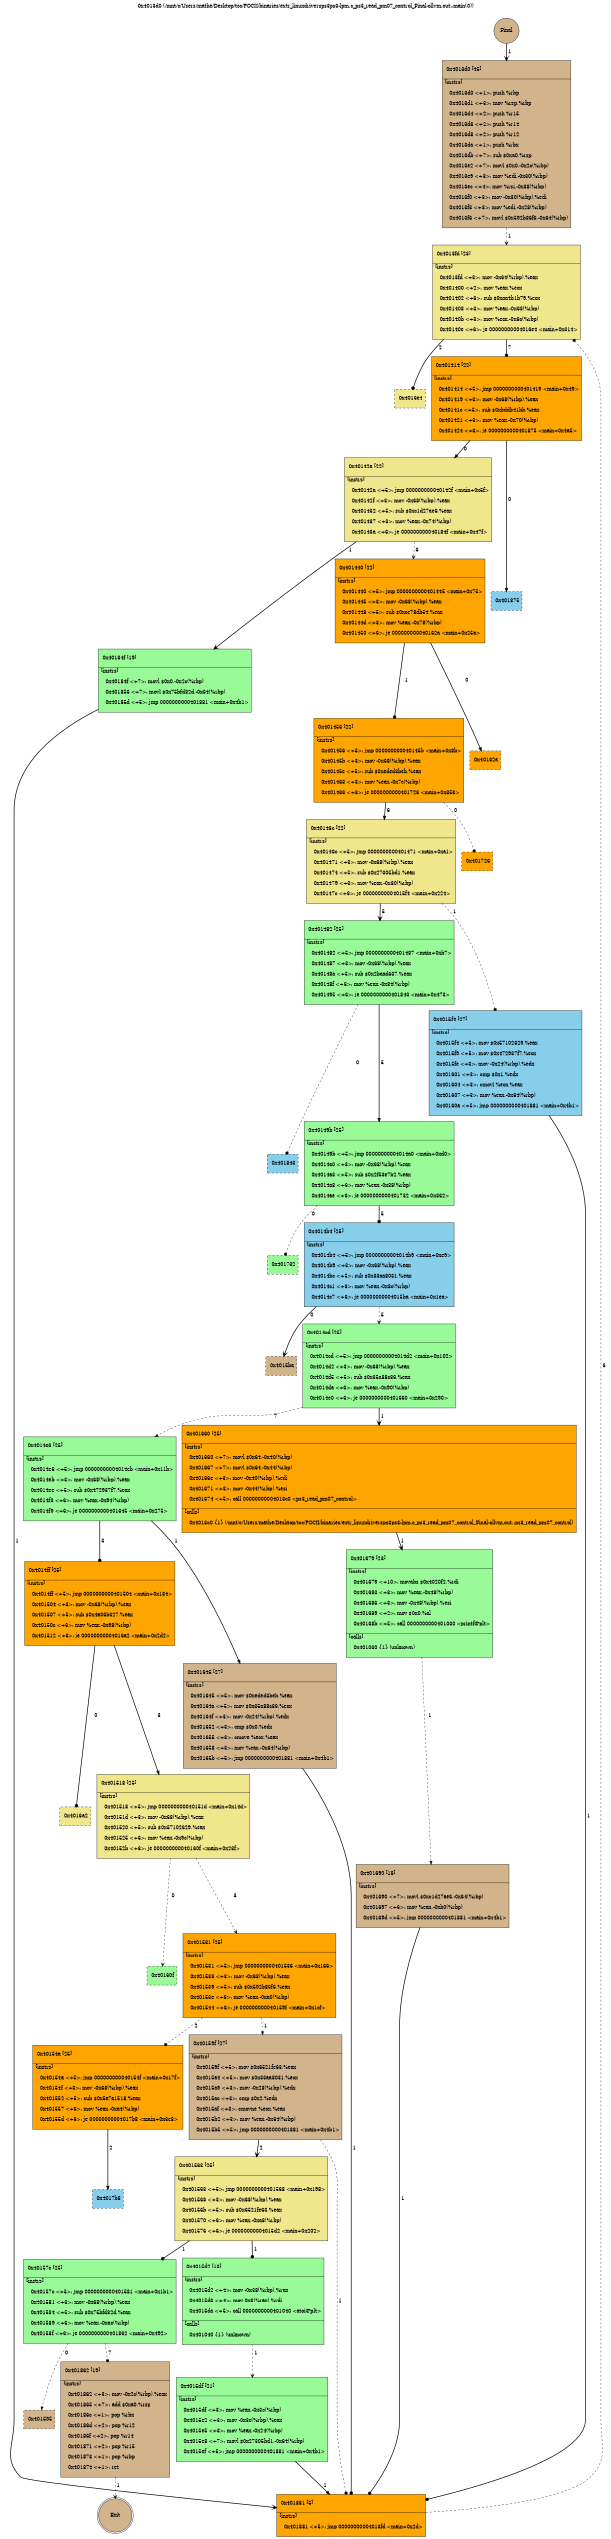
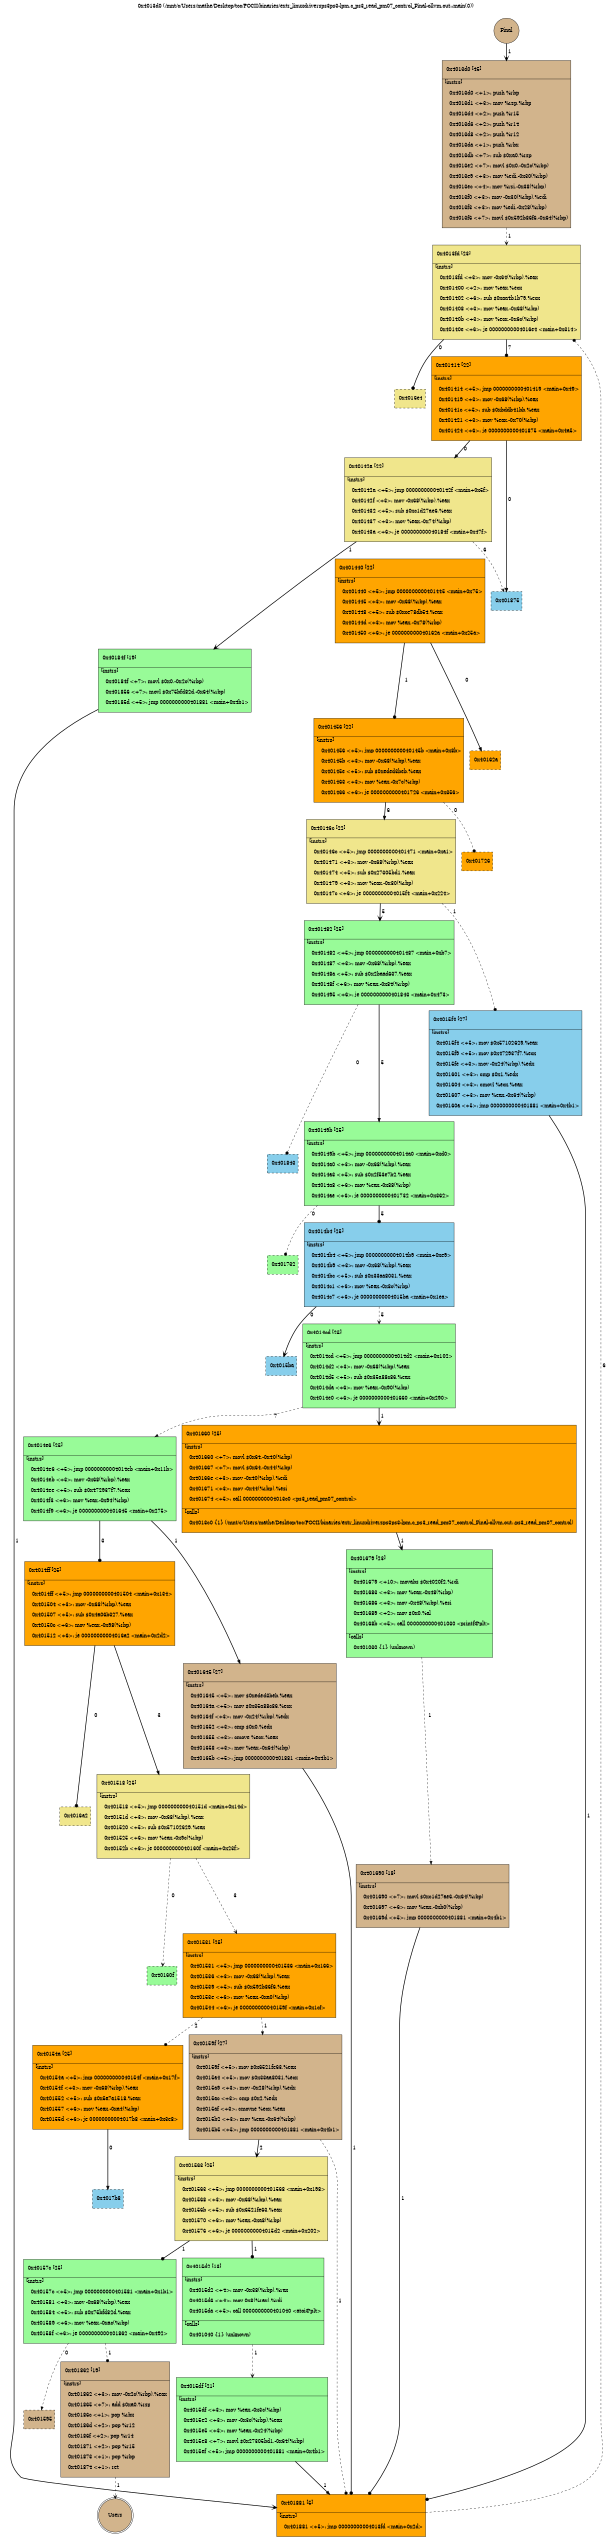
(440, 348) -> (440, 348)
(414, 549) -> (491, 563)
(281, 1366) -> (281, 1366)
(110, 2148) -> (110, 2148)
(109, 2353) -> (109, 2353)
(115, 2515) -> (115, 2515)
